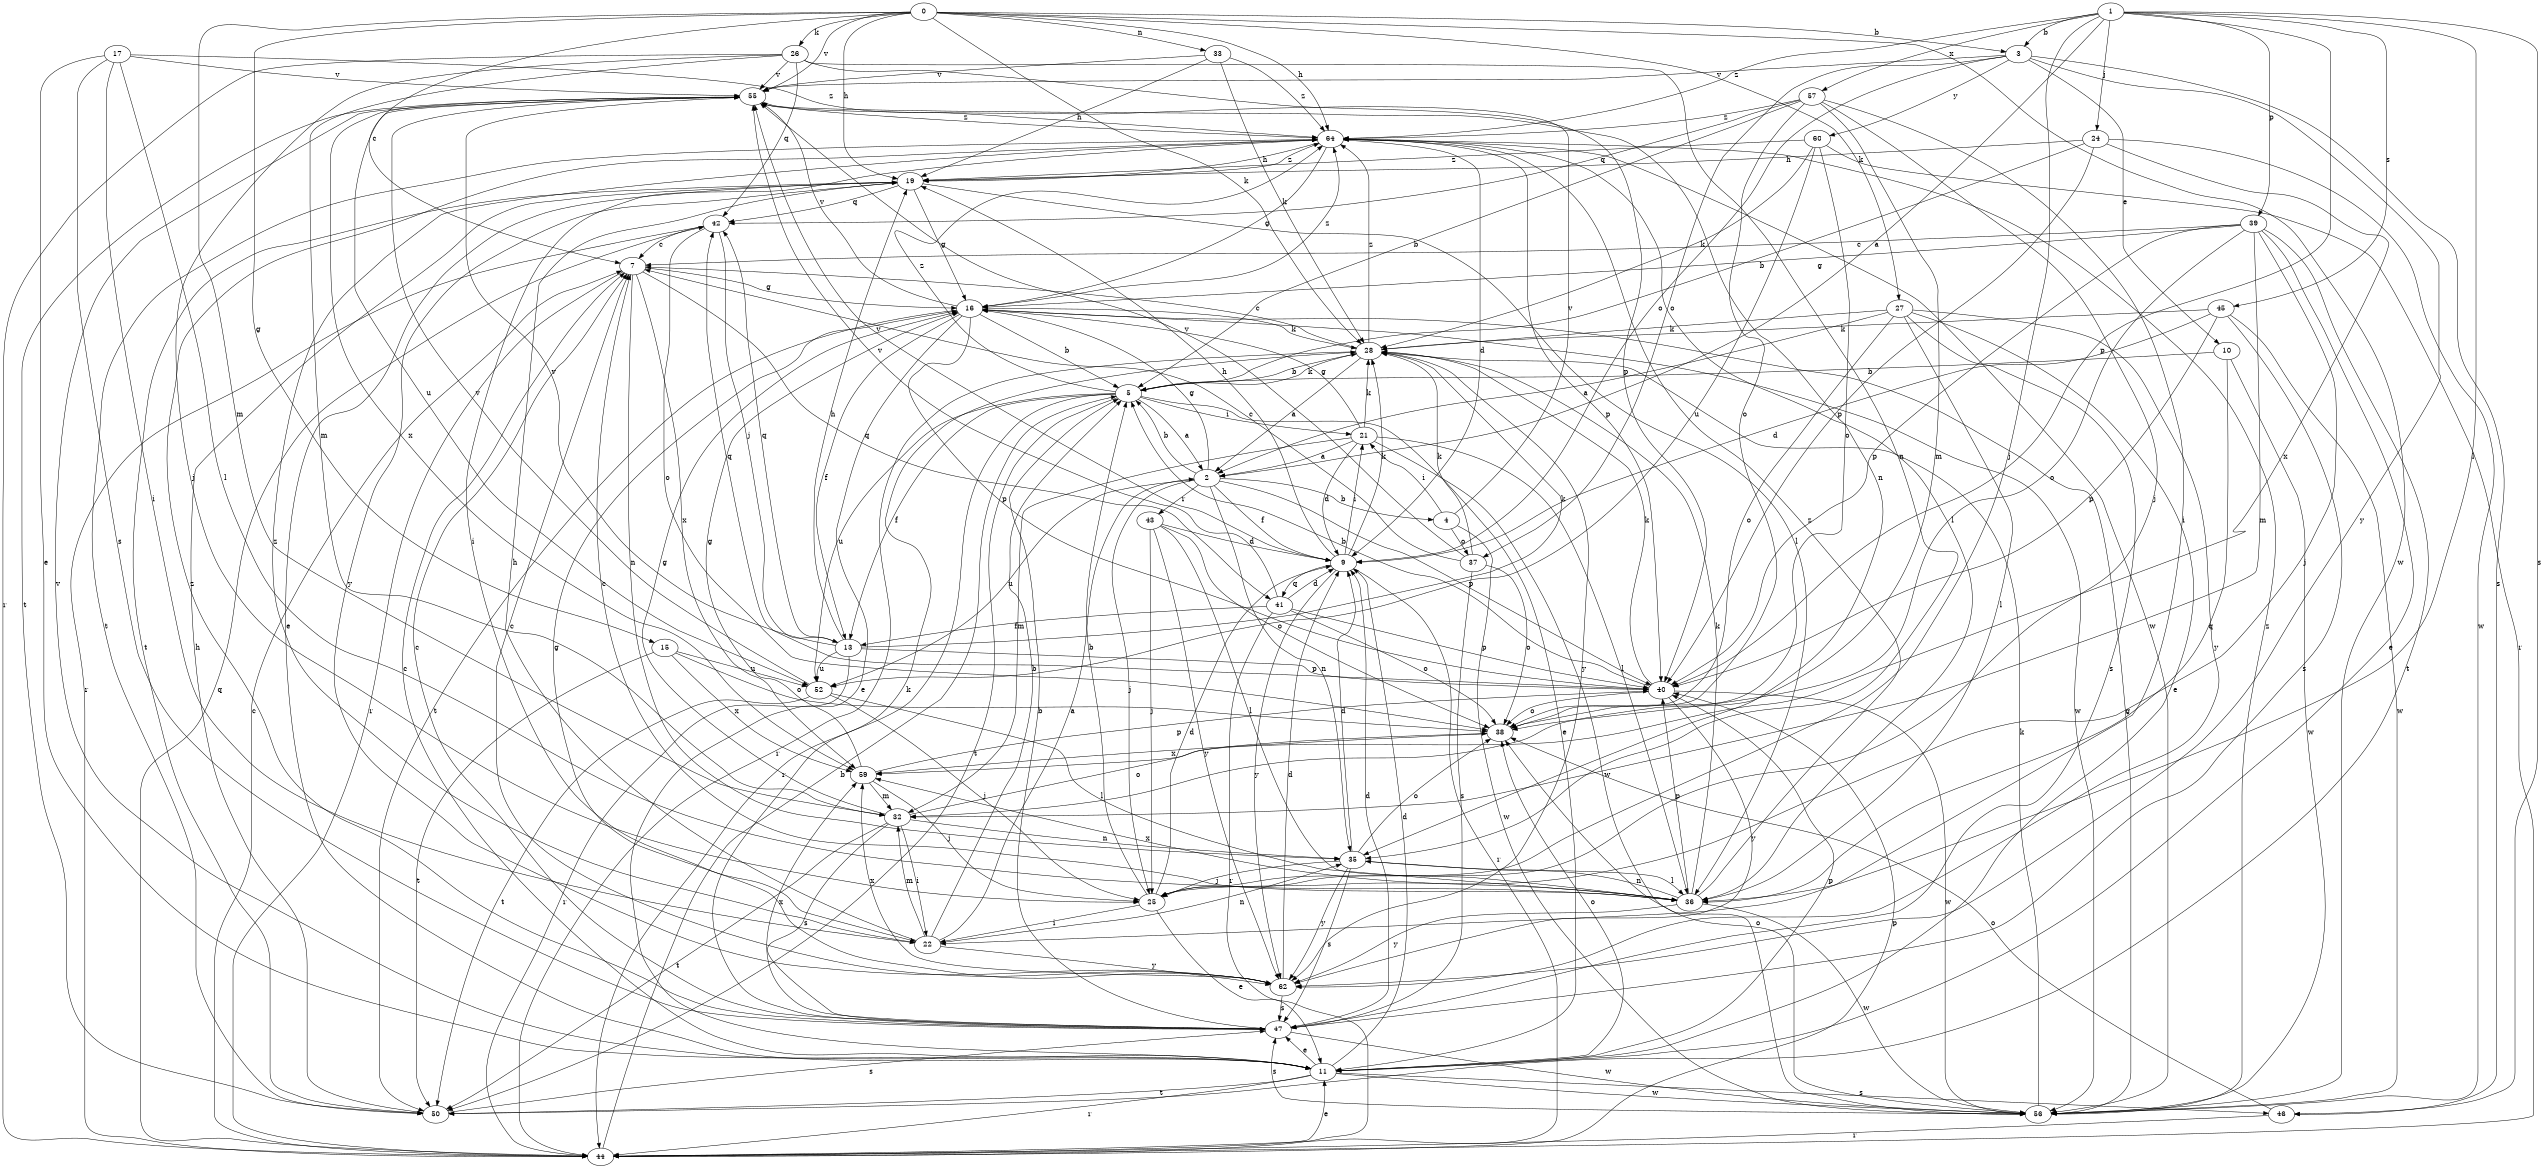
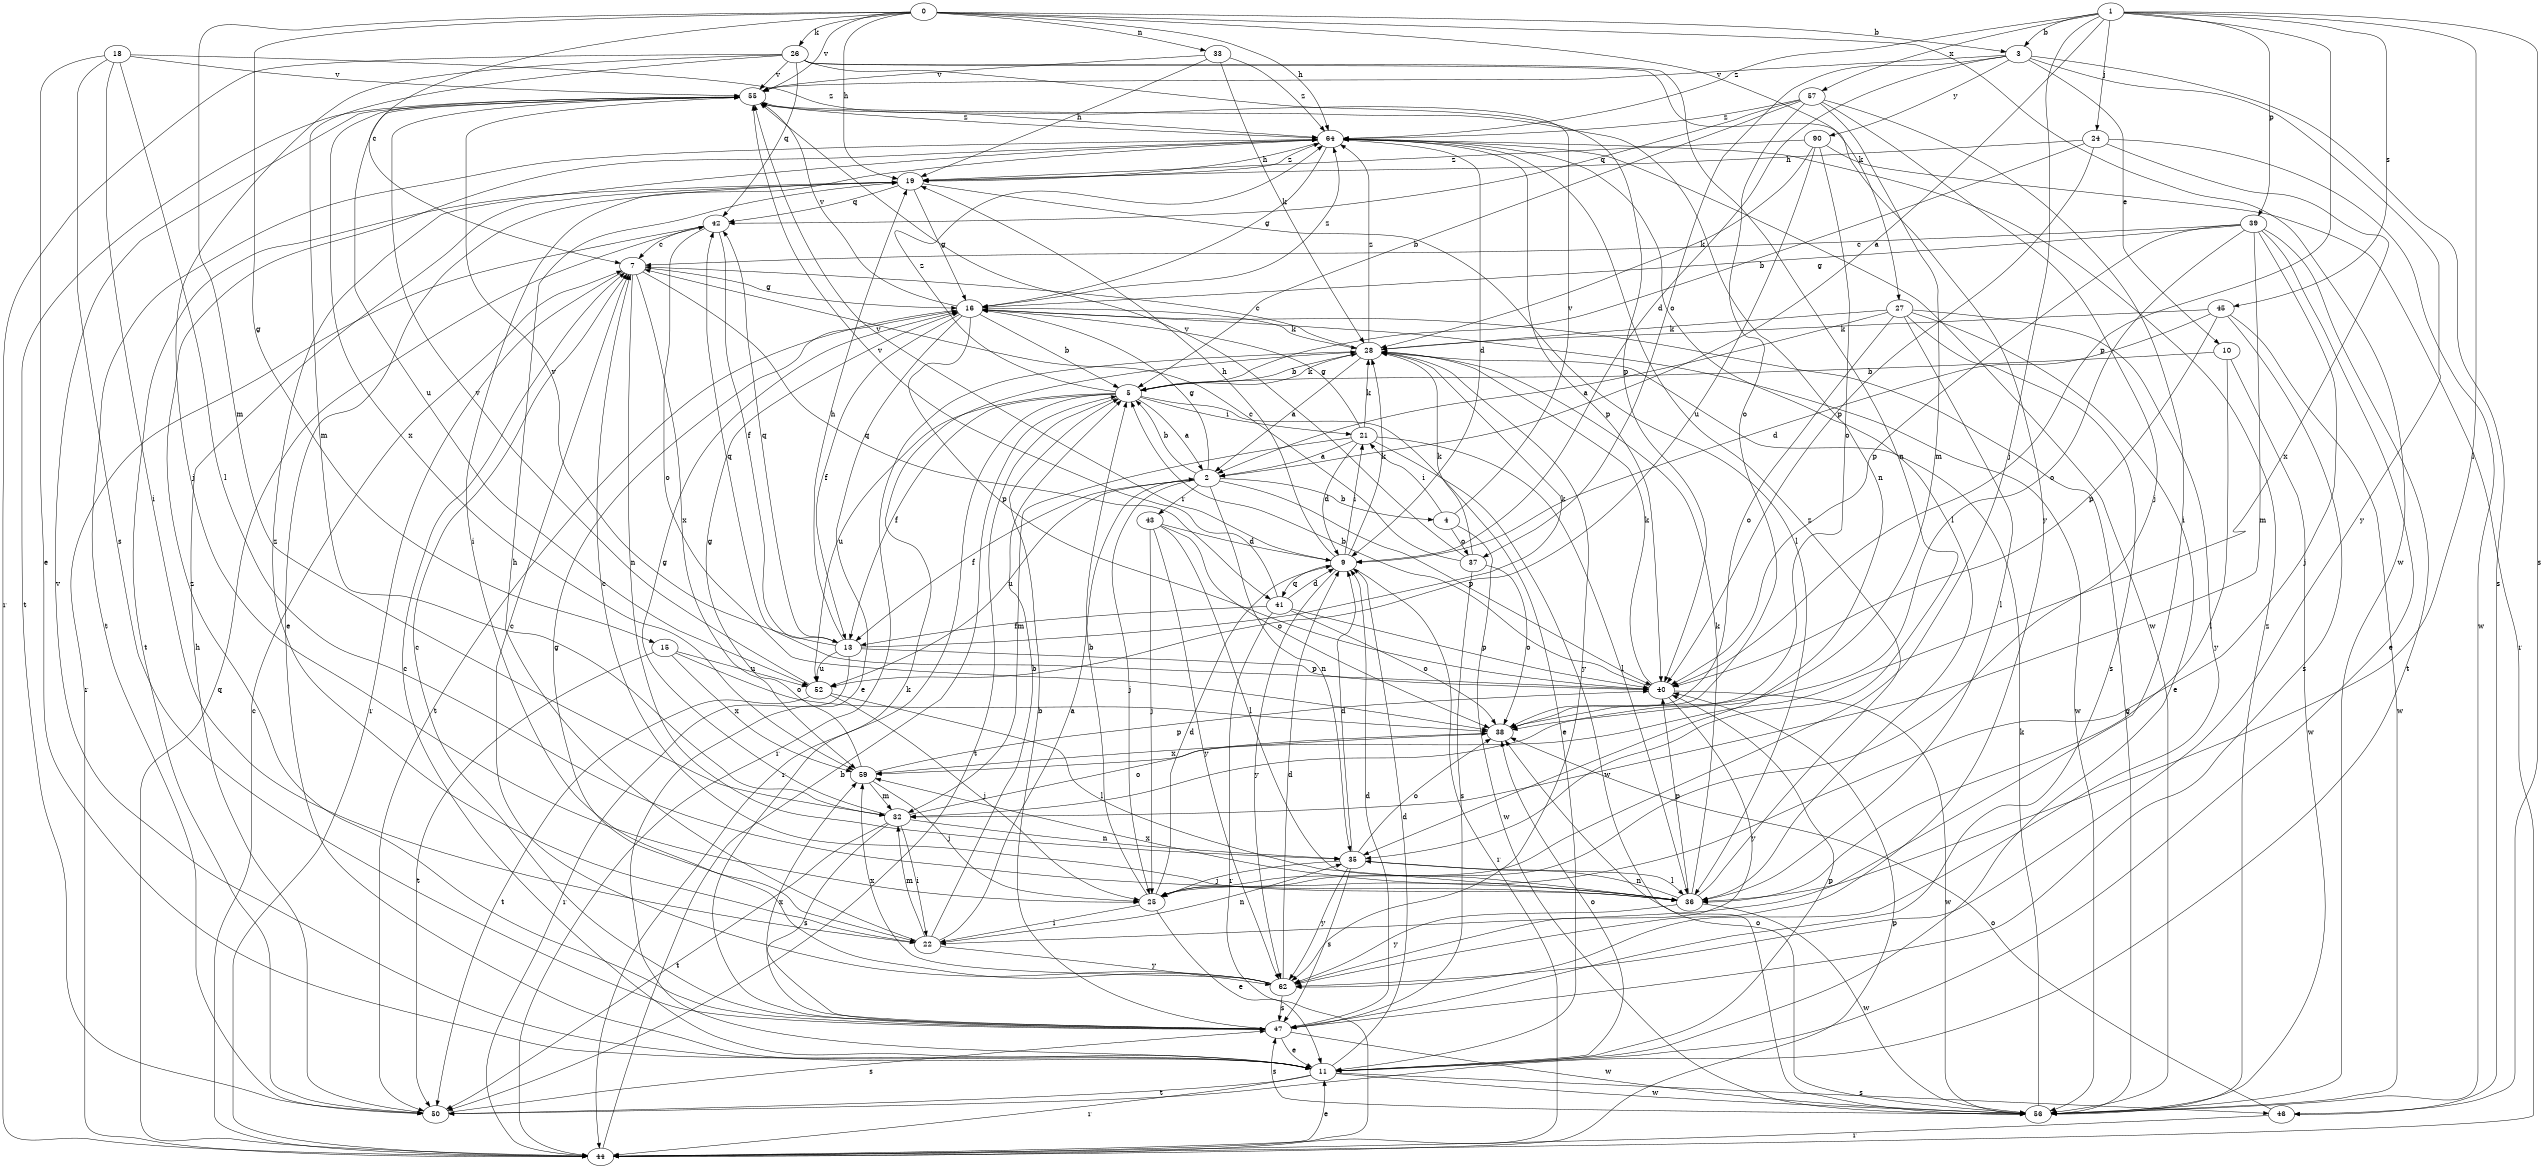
(117, 54) -> (117, 54)
(1817, 139) -> (1817, 139)
(1170, 151) -> none
(1660, 309) -> (1660, 309)
(749, 436) -> (749, 436)
(1264, 532) -> (1006, 534)
(2211, 627) -> (2211, 627)
(1573, 699) -> none
(363, 750) -> (1953, 281)
(1303, 1053) -> (1292, 1054)
